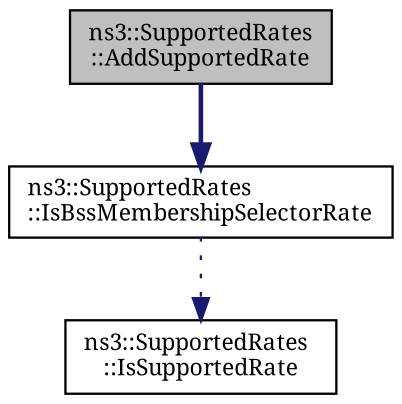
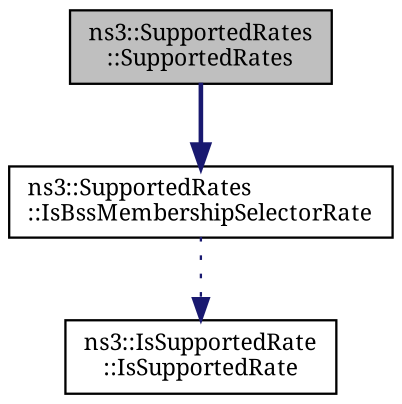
(201, 47) -> (201, 47)
(201, 357) -> (201, 357)
